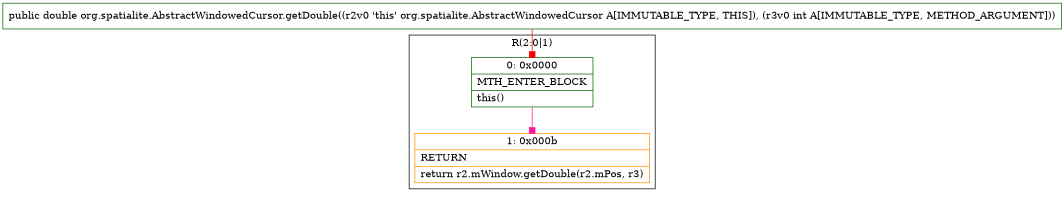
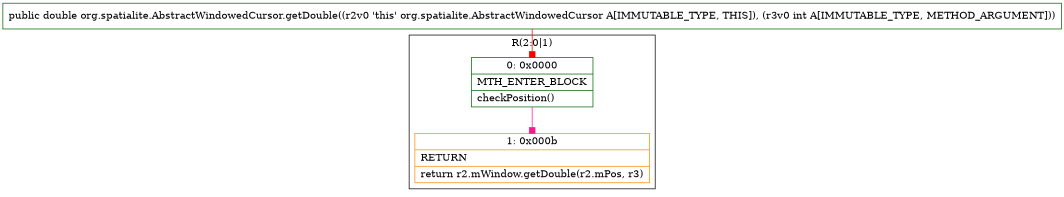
(491, 98) -> (516, 98)
